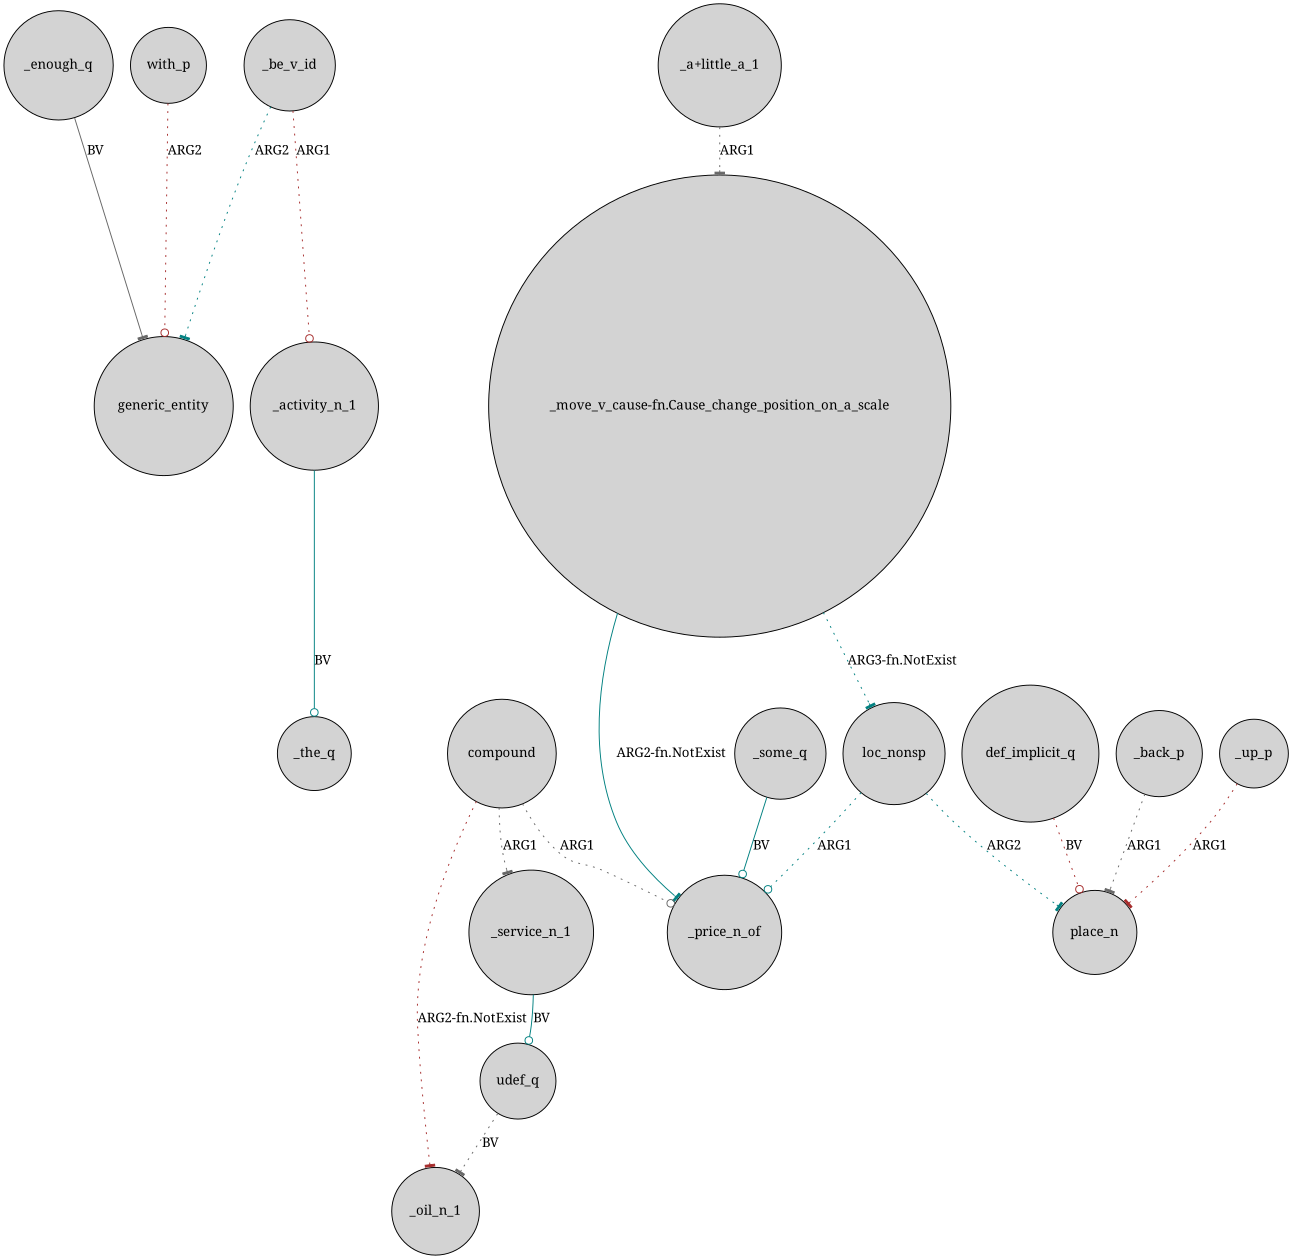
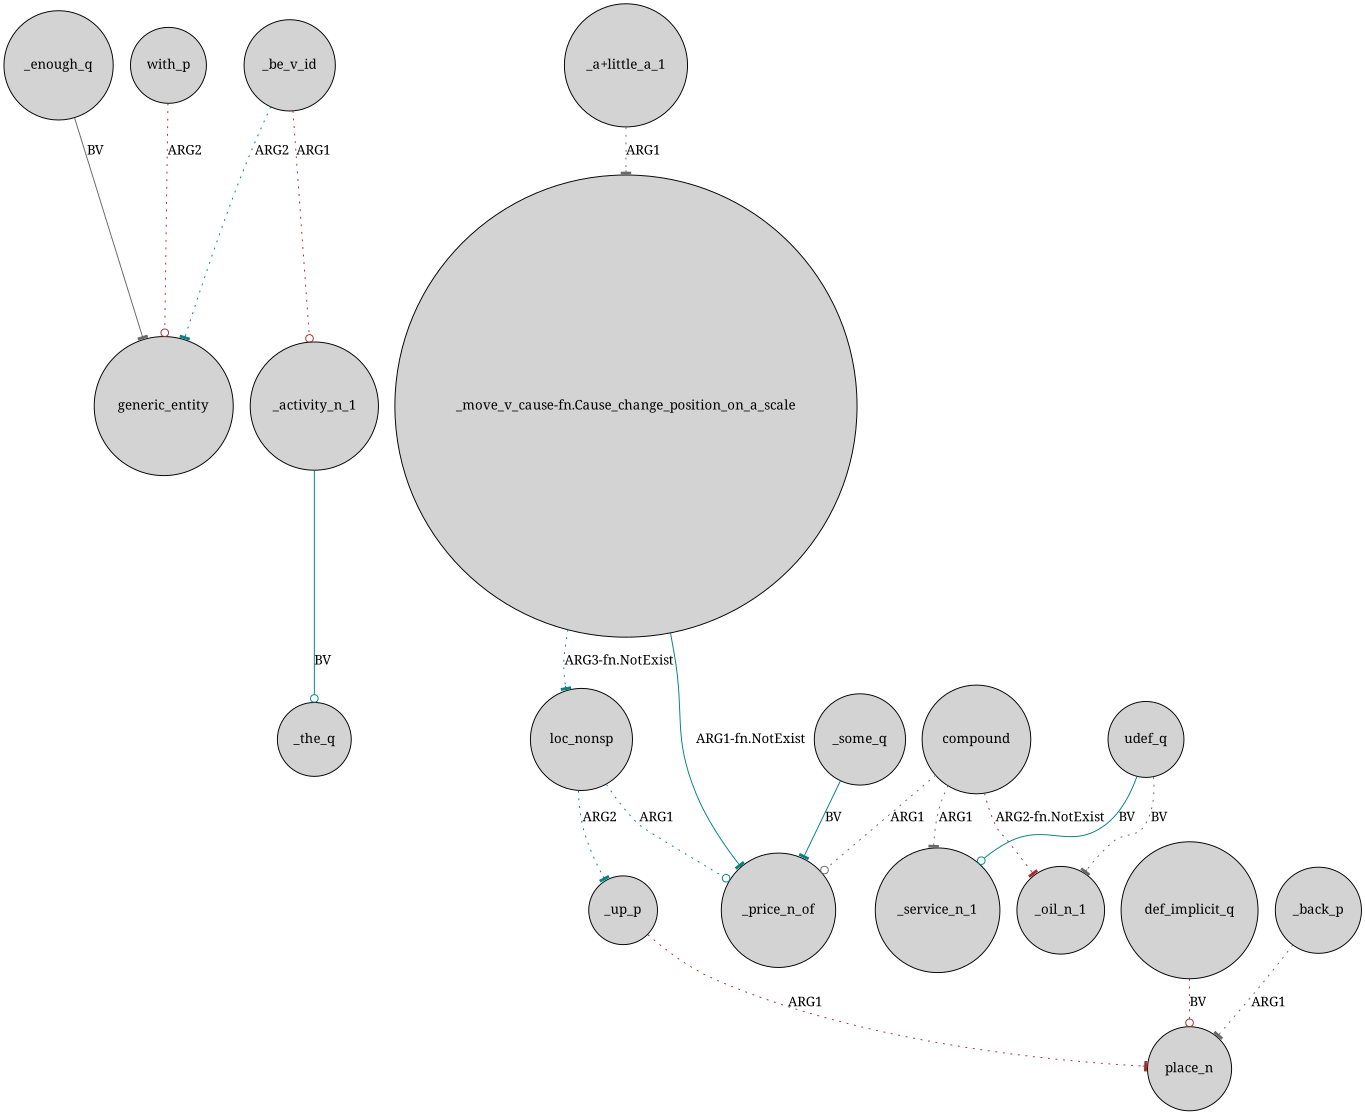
(671, 754) -> (751, 739)
(755, 834) -> (823, 817)
(989, 852) -> (585, 835)
(532, 1016) -> (1072, 836)
